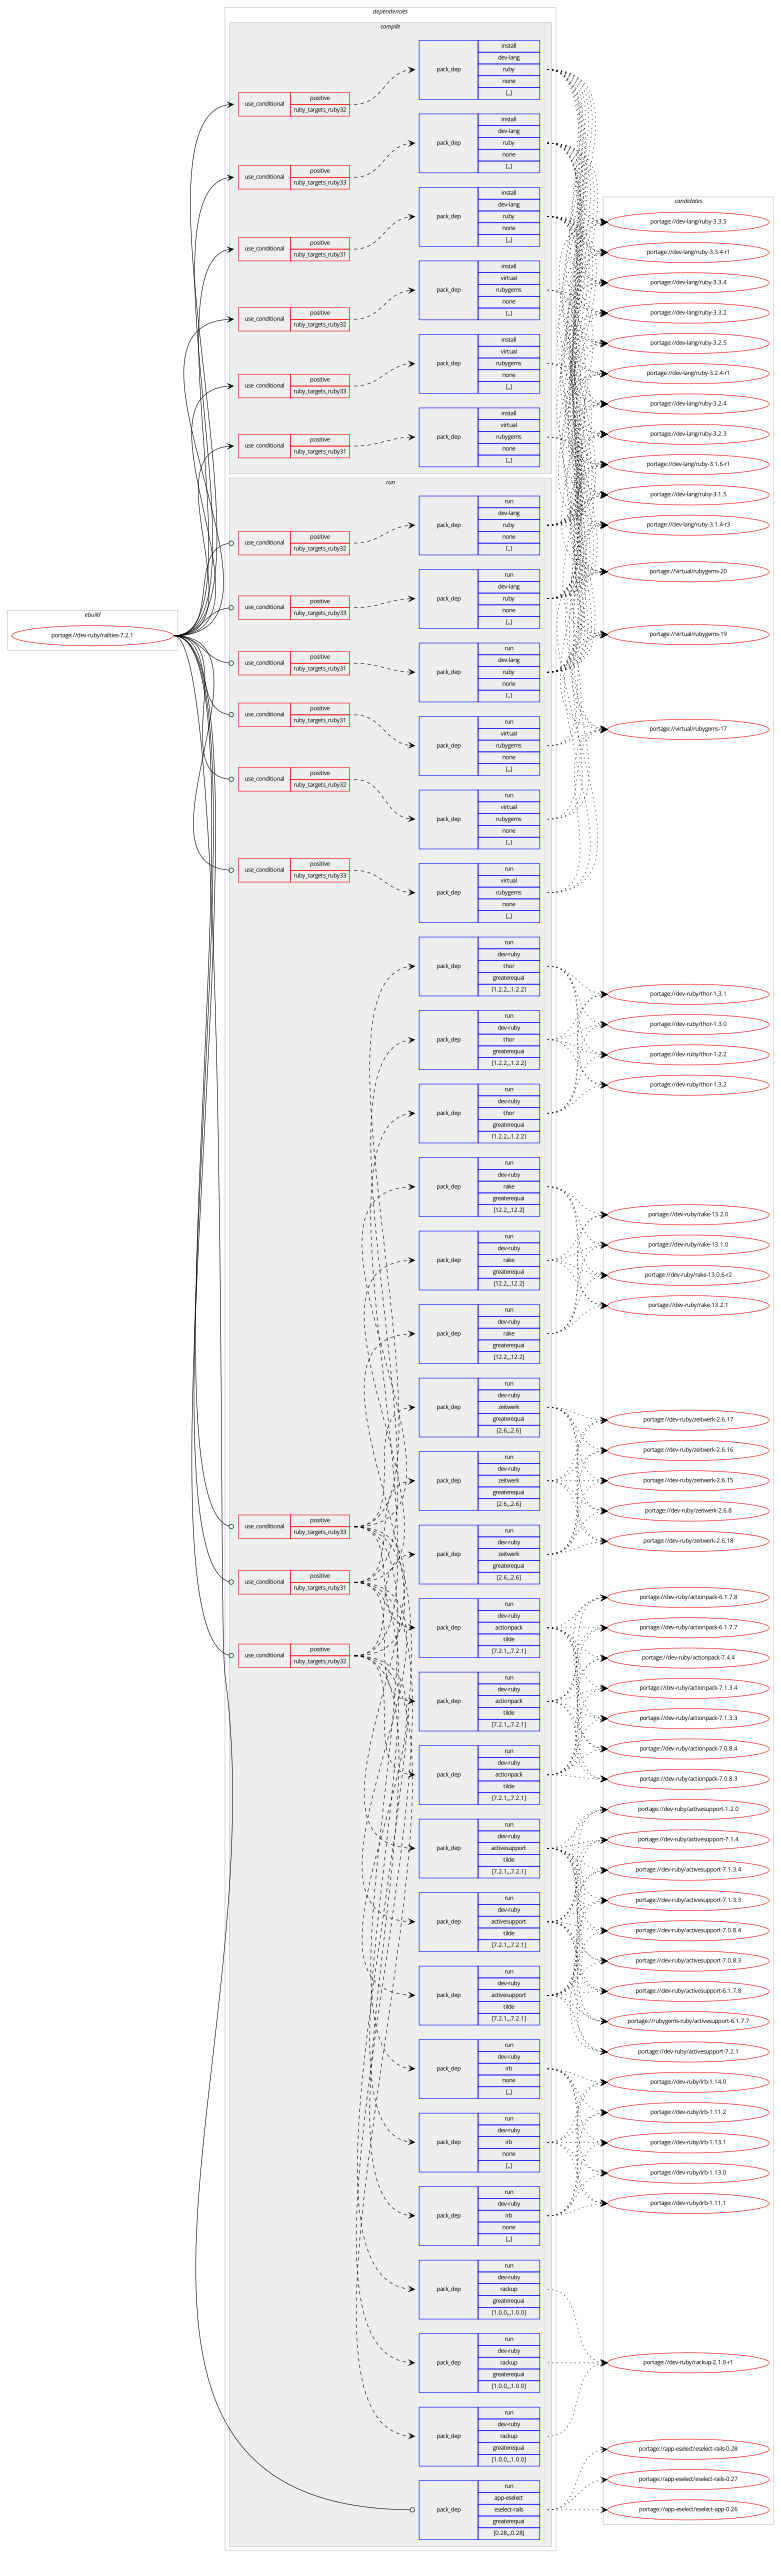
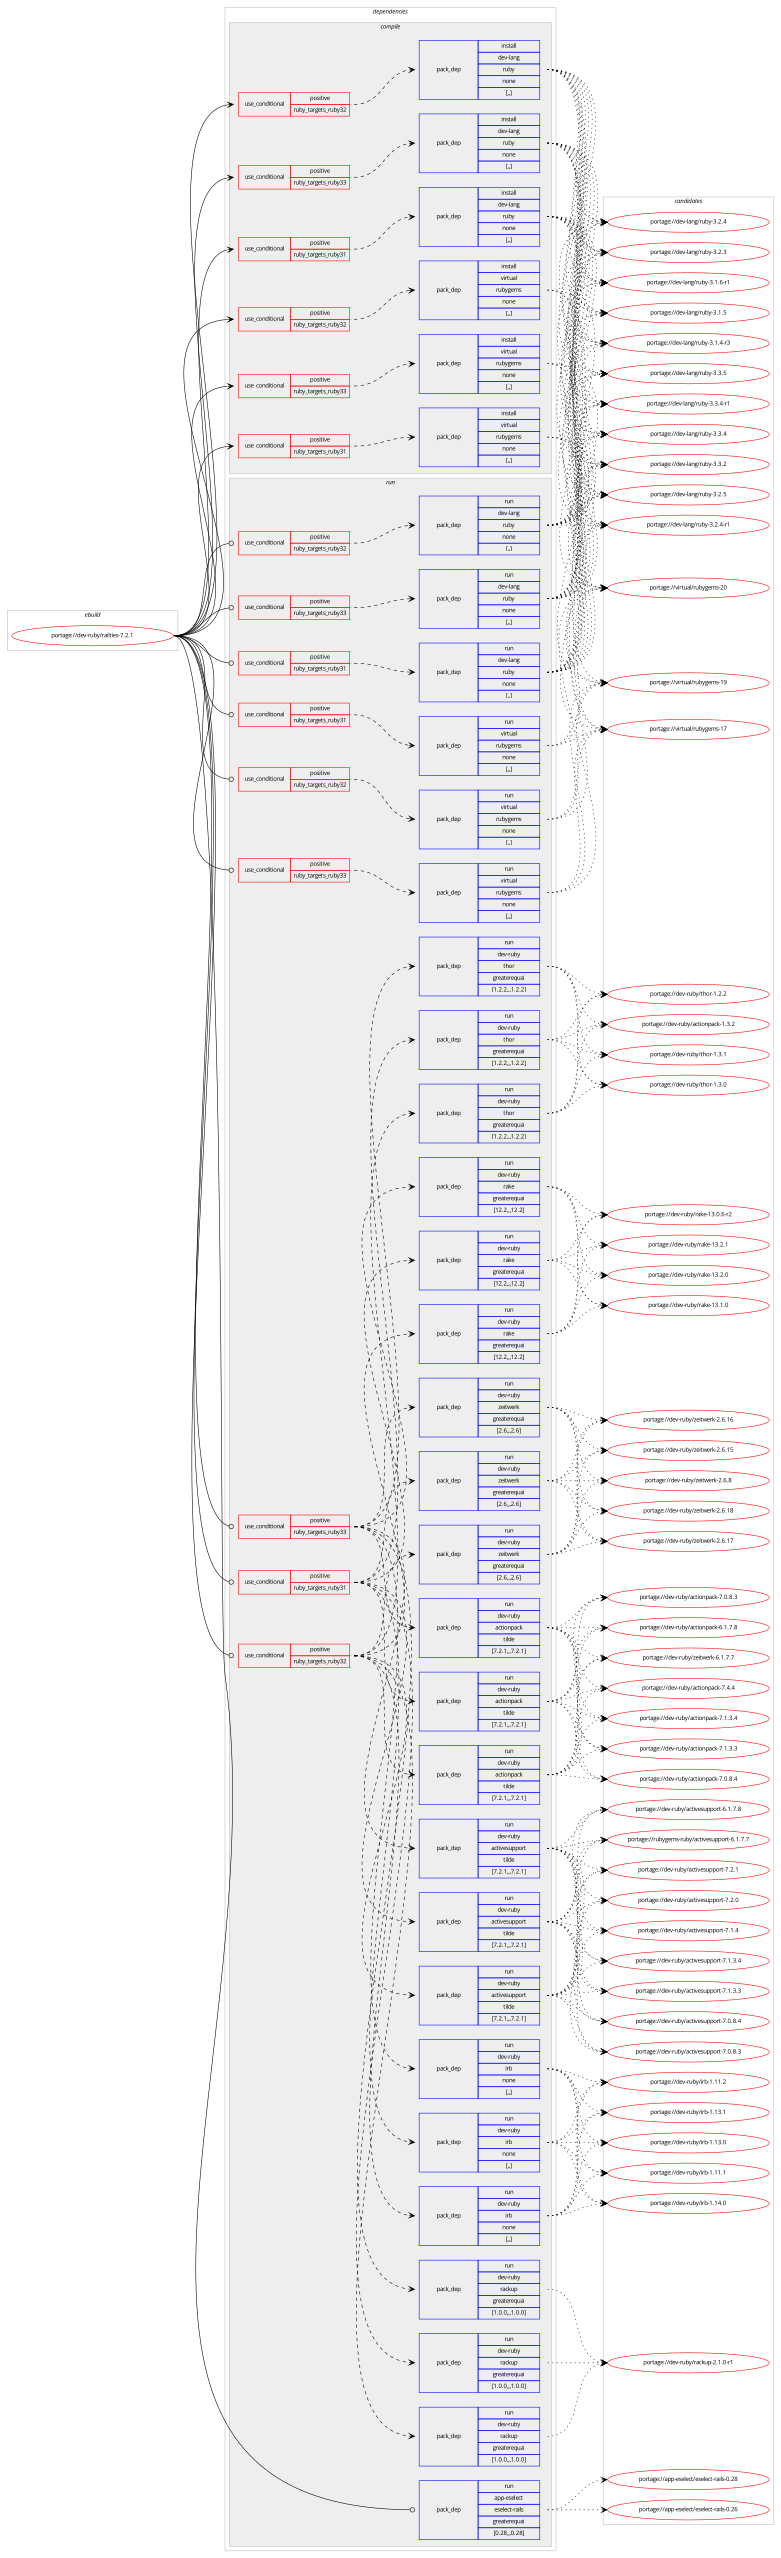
(688, 1085) -> (688, 1025)
(688, 1628) -> (688, 1658)
(688, 1810) -> (688, 1900)
(688, 2480) -> none
(688, 2510) -> (688, 2510)
